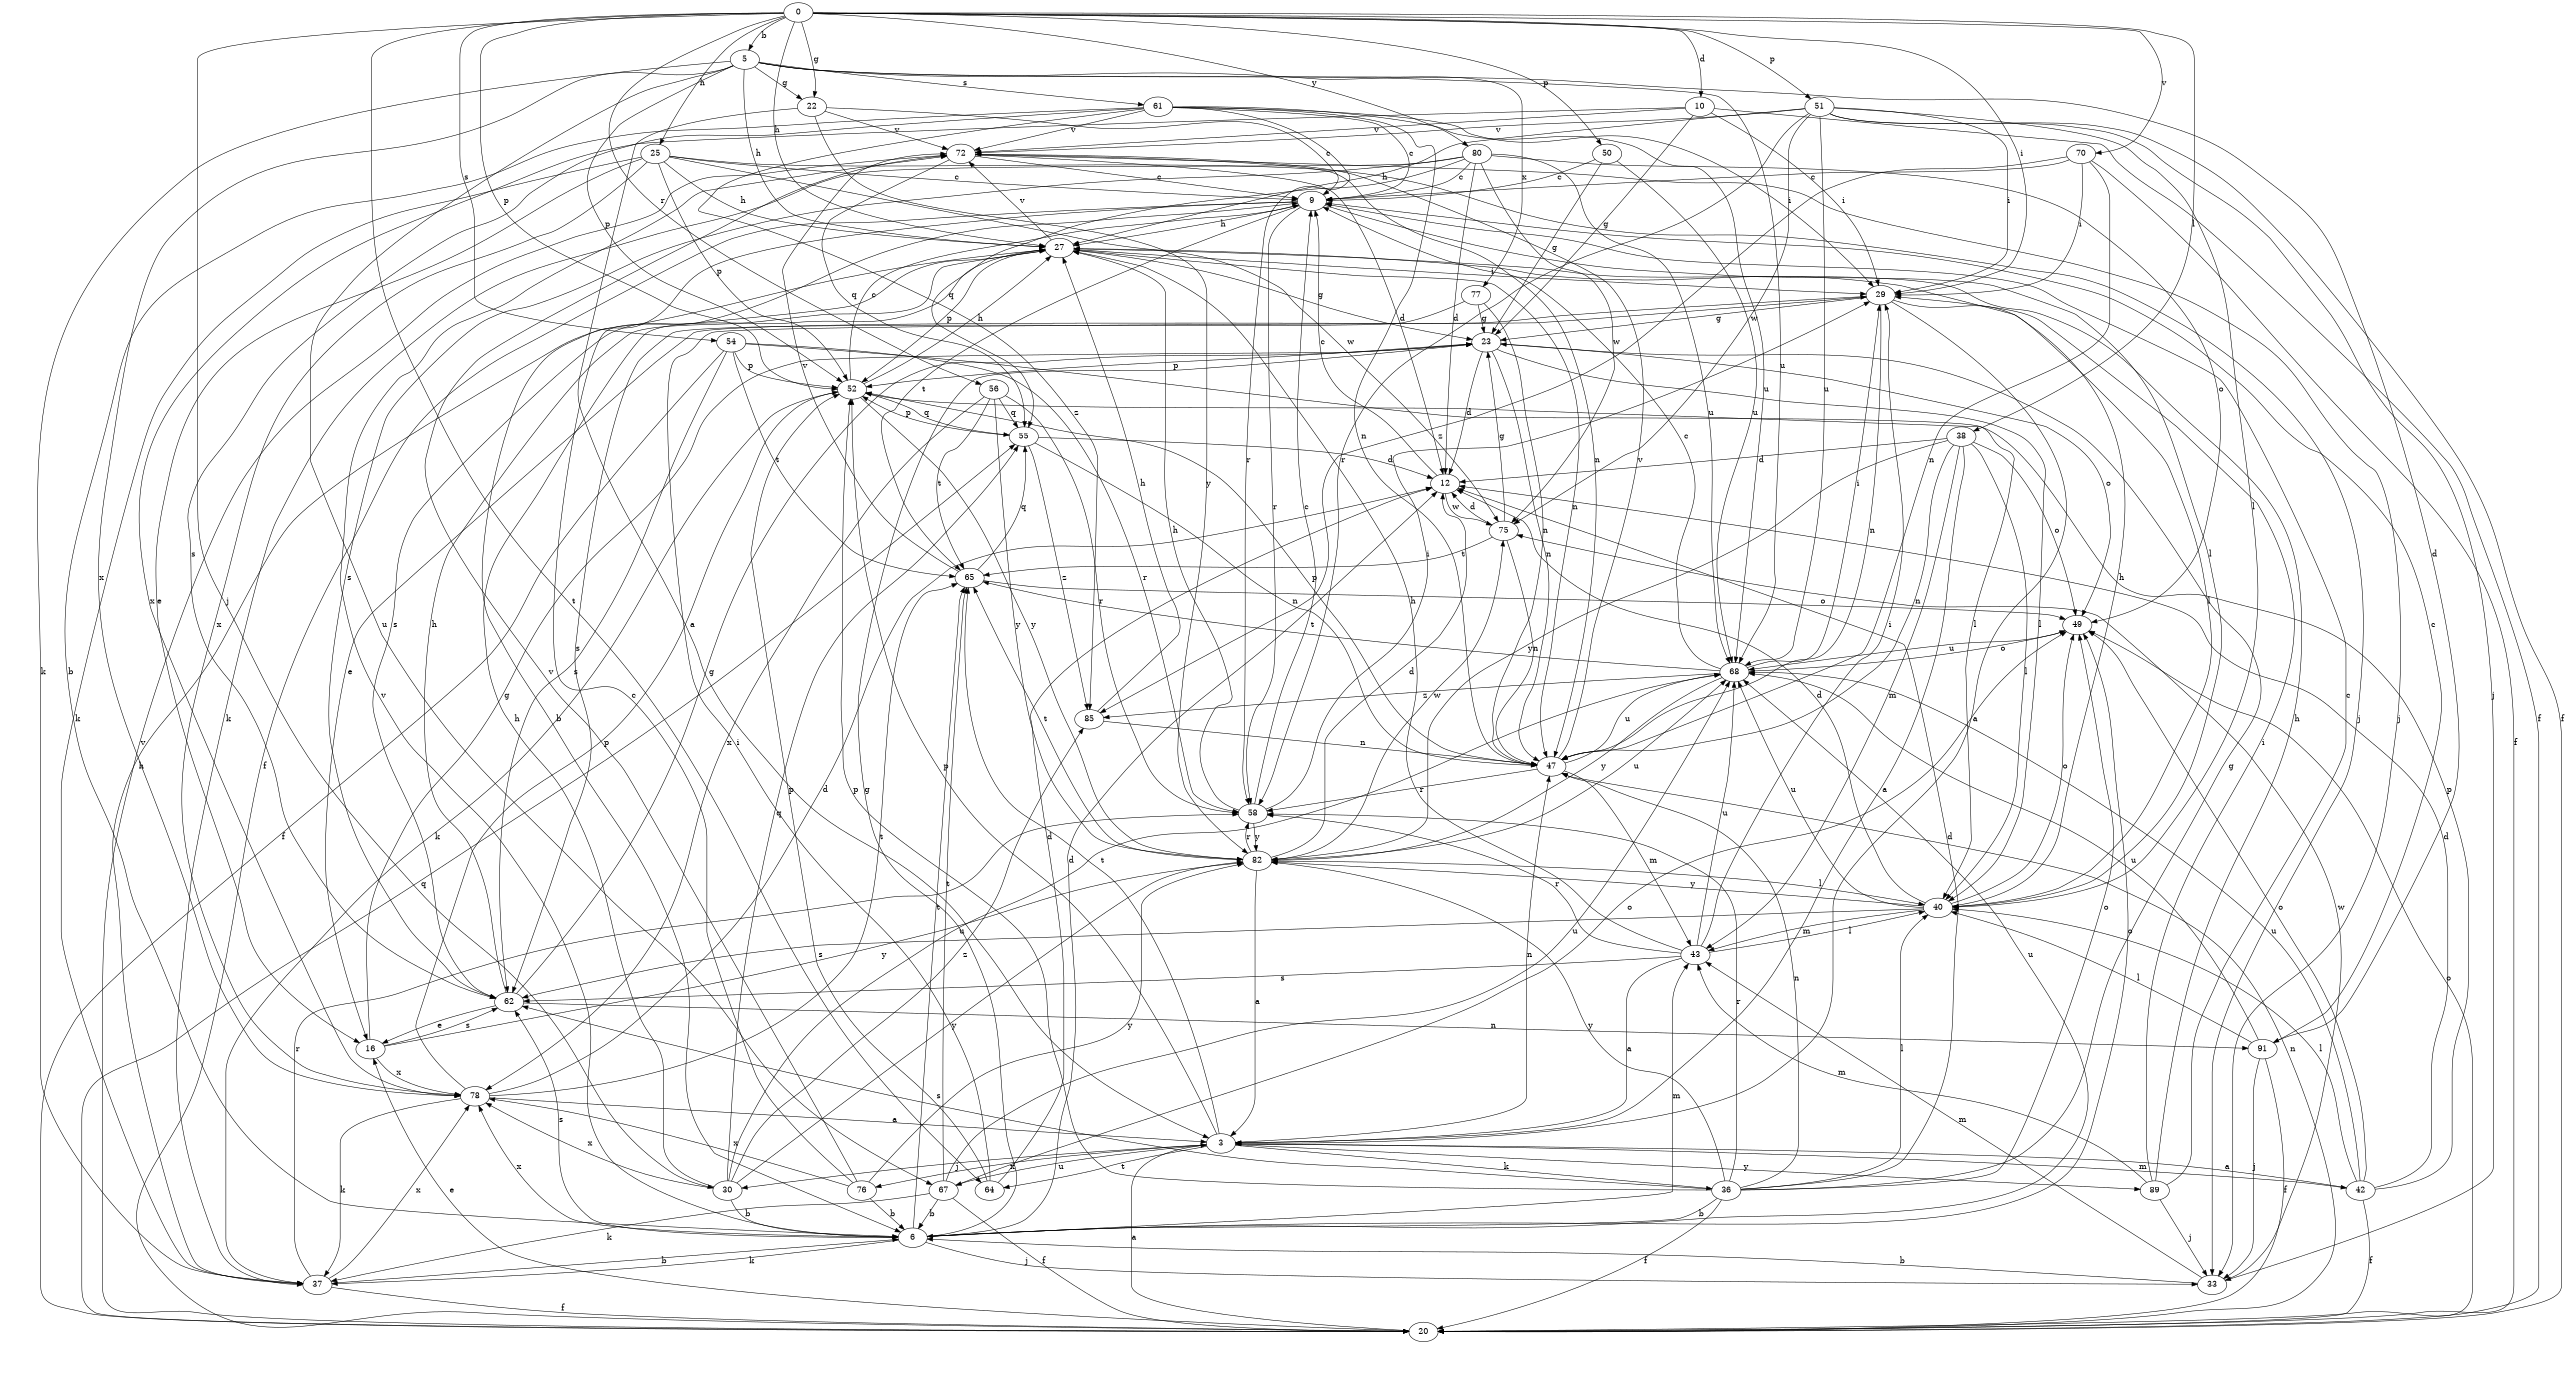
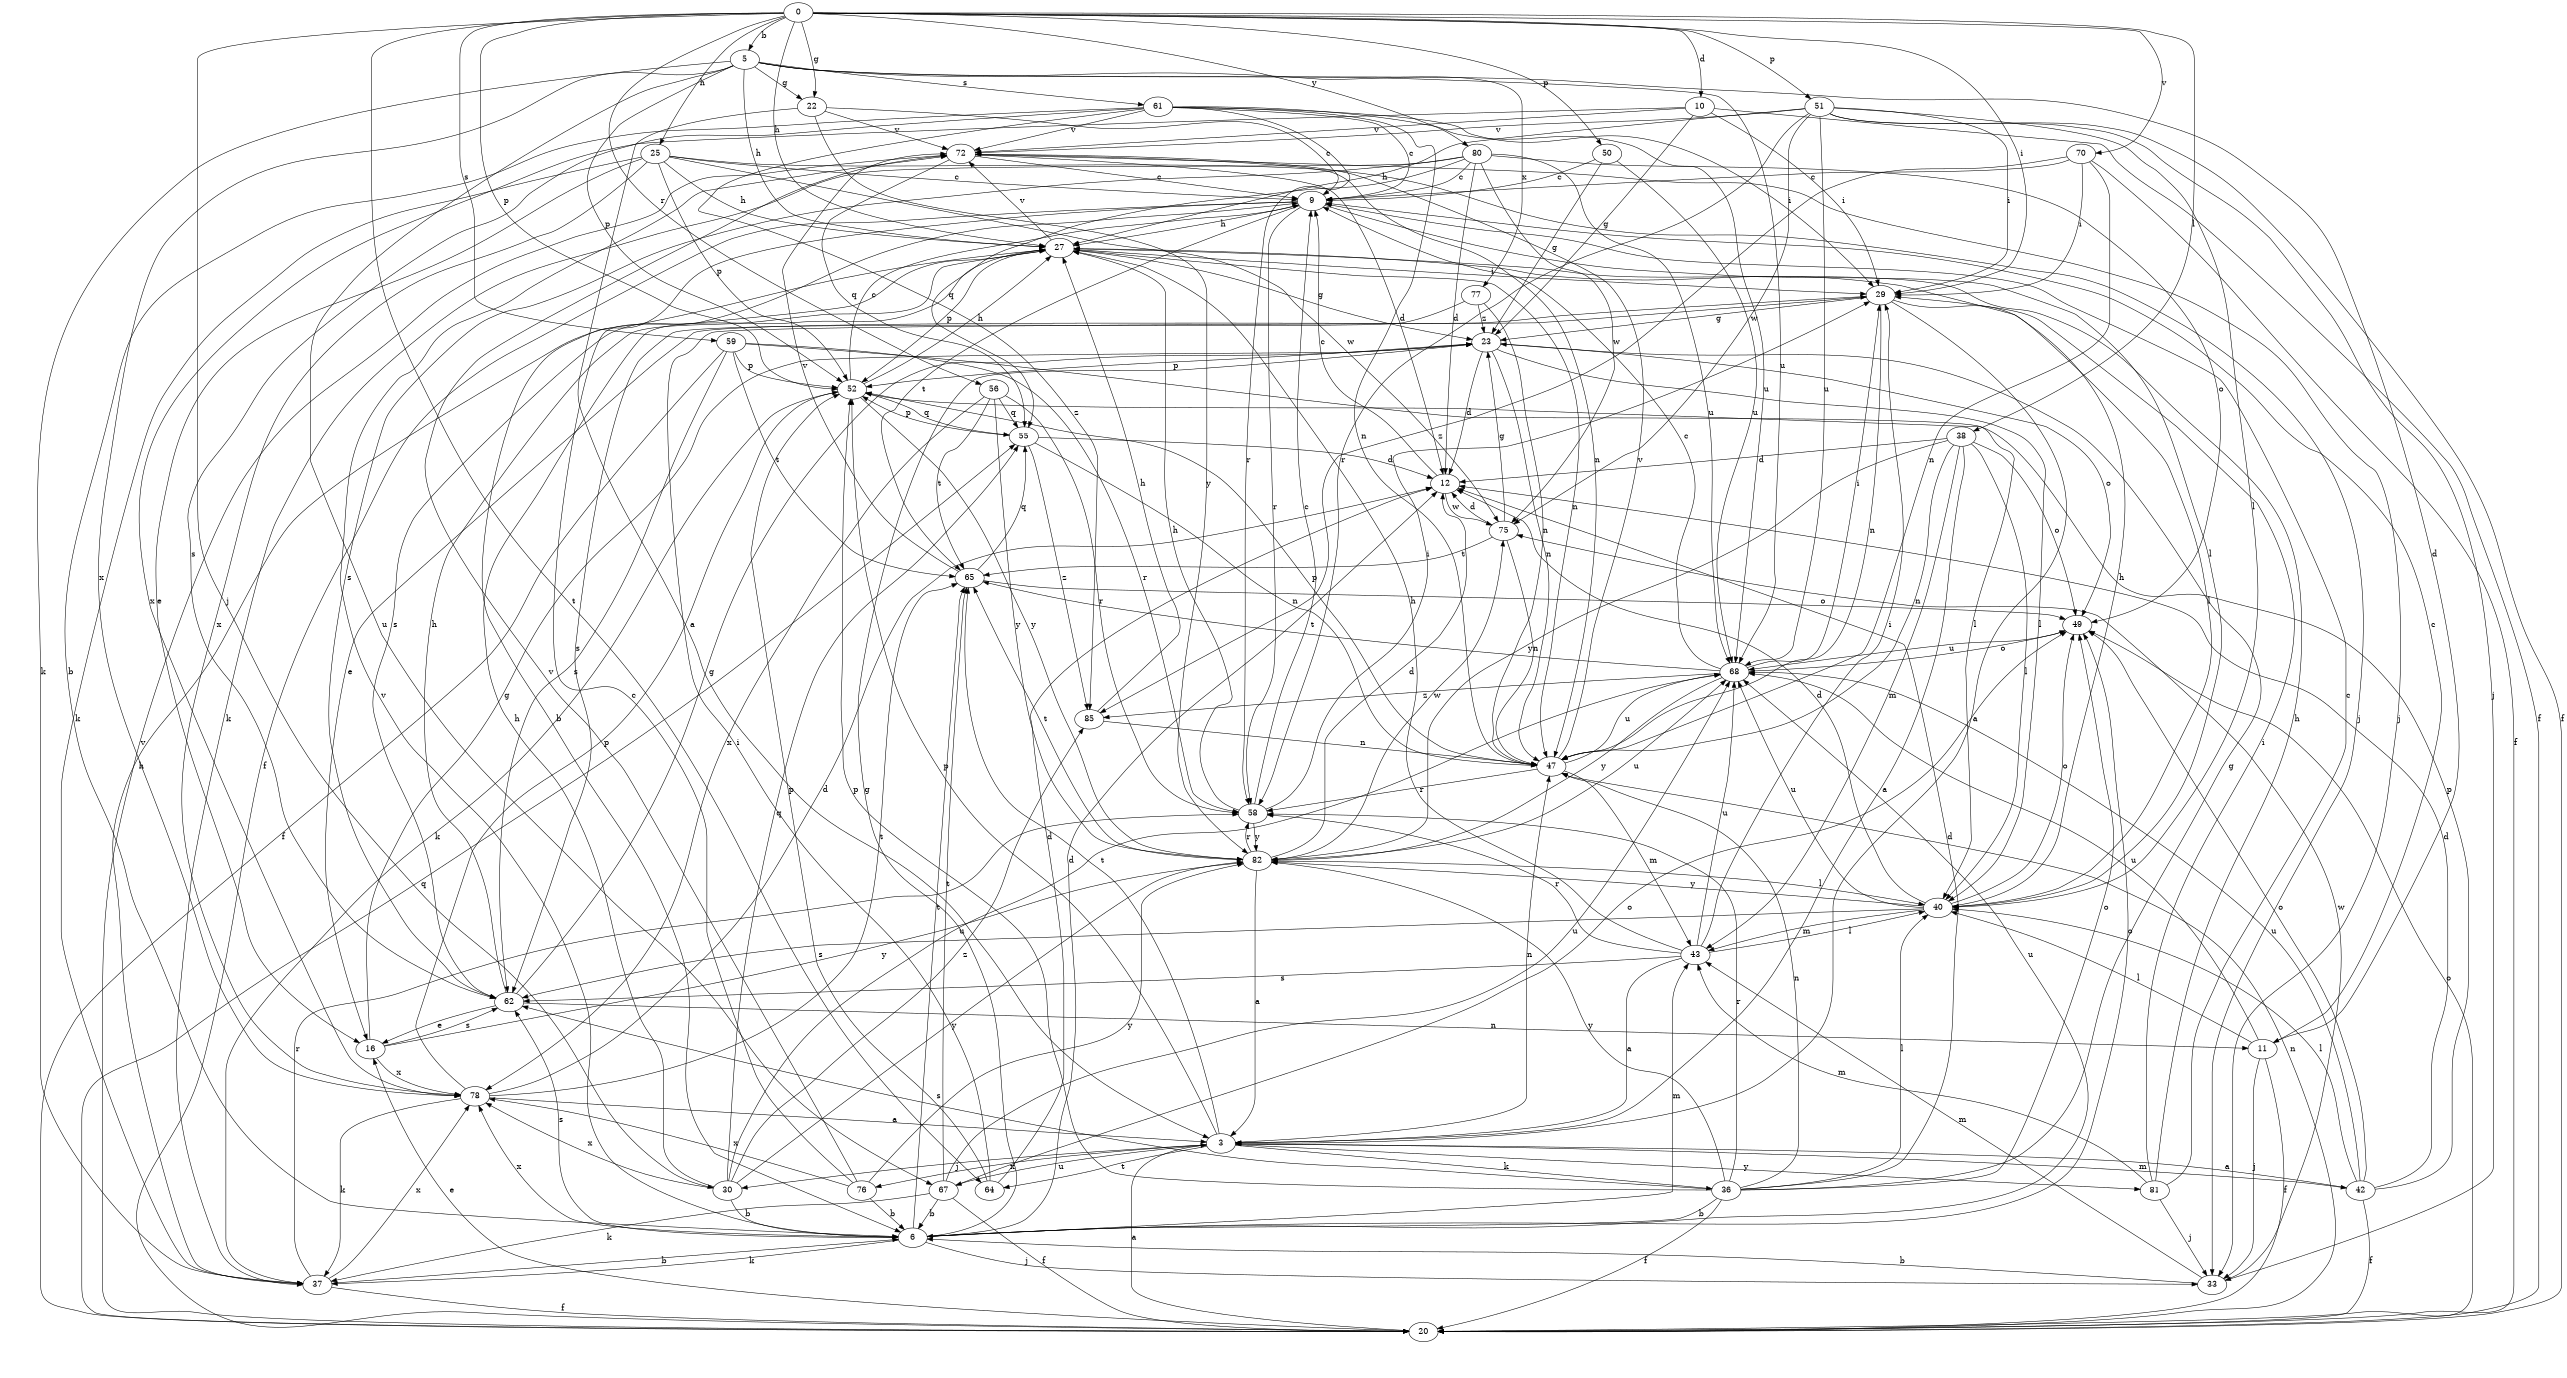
(1484, 319) -> (1484, 319)
(731, 342) -> (731, 342)
(2263, 1049) -> (2263, 1049)
(2155, 1191) -> (2155, 1191)
